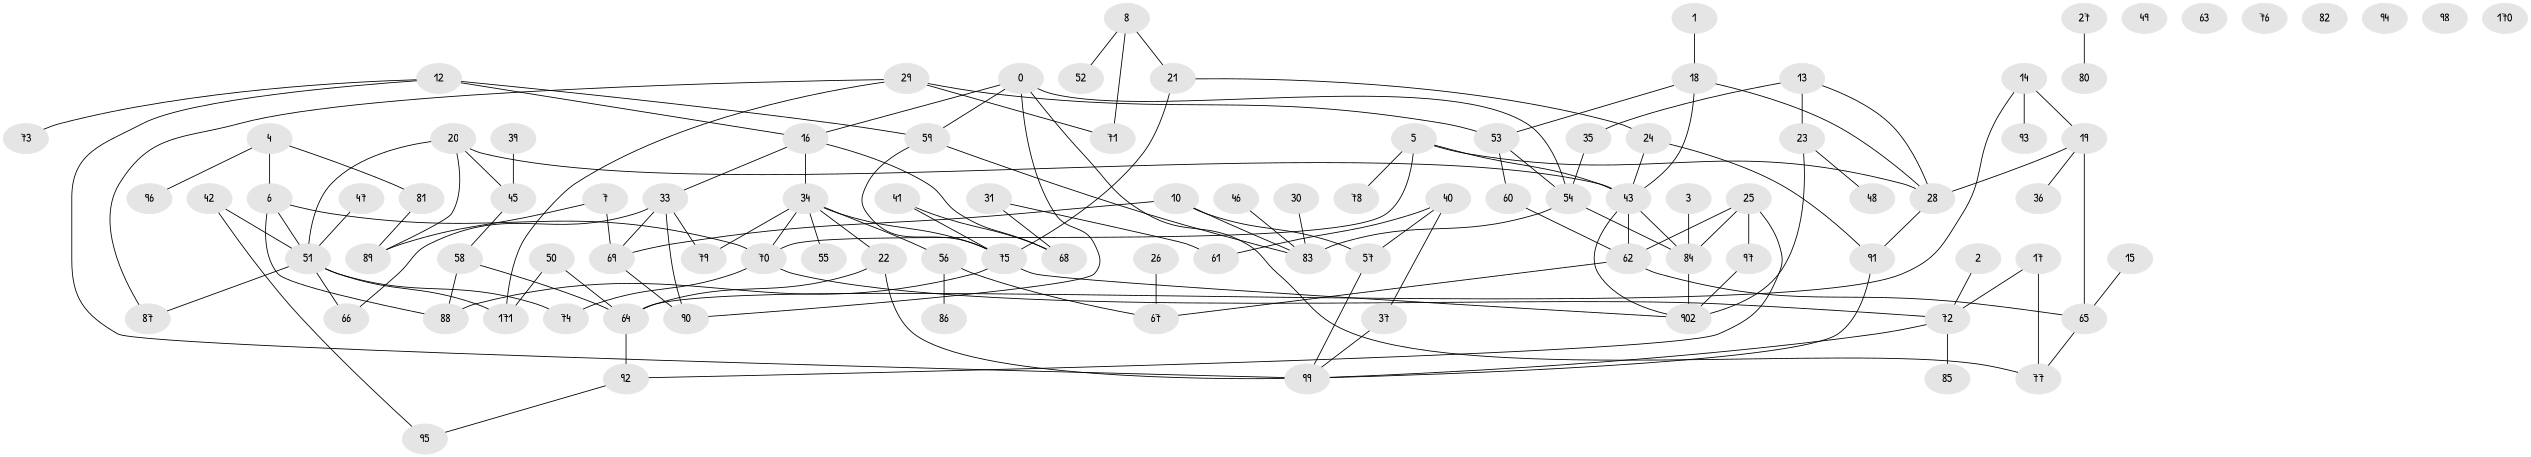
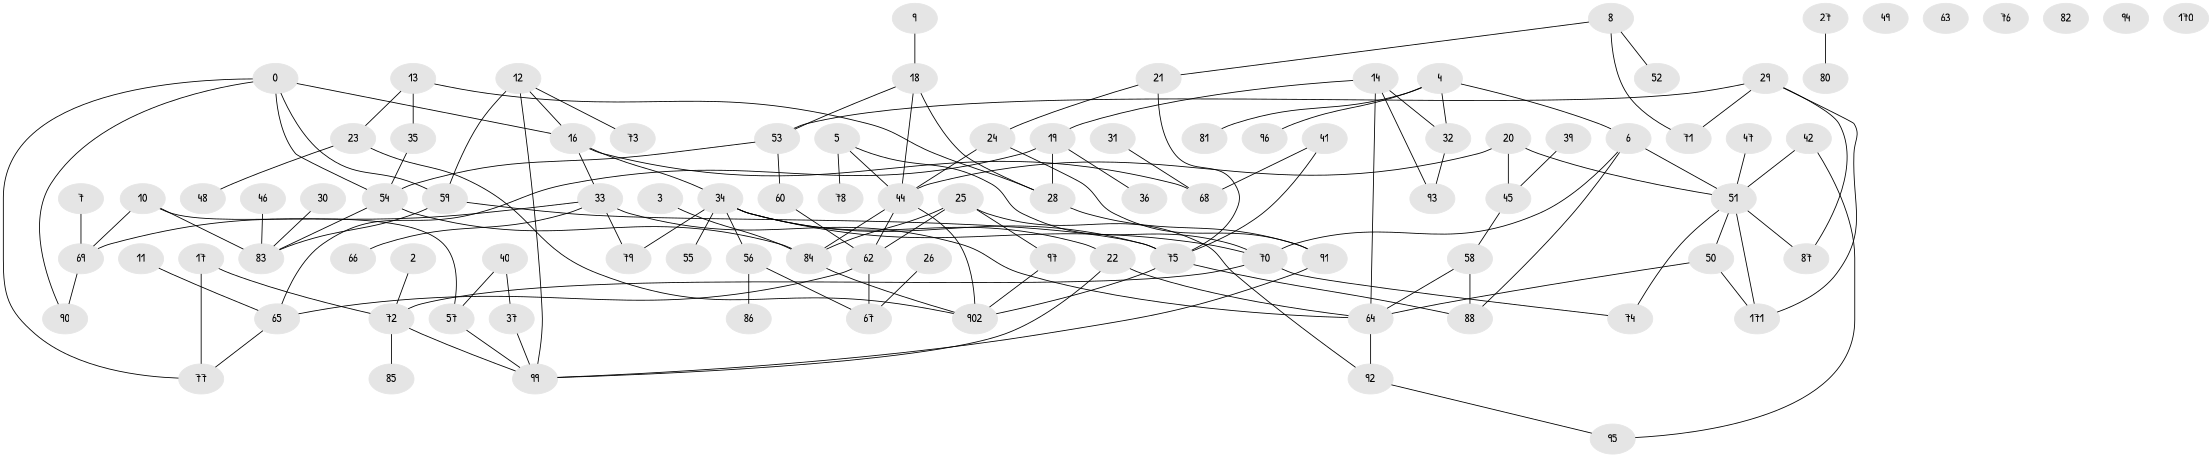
(1694, 18) -> (915, 18)
(2445, 18) -> none
none -> (1448, 139)
(1663, 163) -> none
(1629, 199) -> (901, 199)
(368, 259) -> none
(671, 259) -> (984, 254)
(1216, 259) -> none
(2130, 259) -> (141, 259)
(325, 286) -> (1723, 229)
